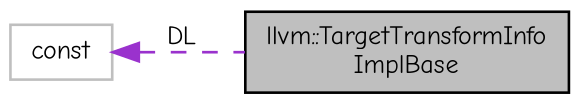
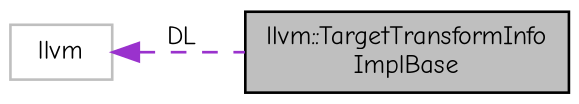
(61, 52) -> (61, 52)
